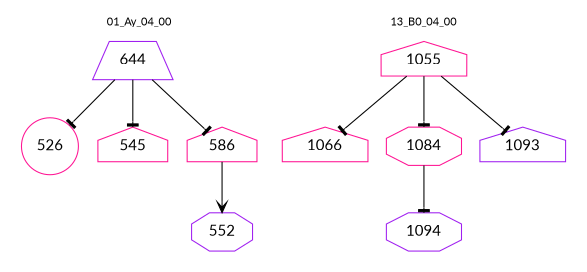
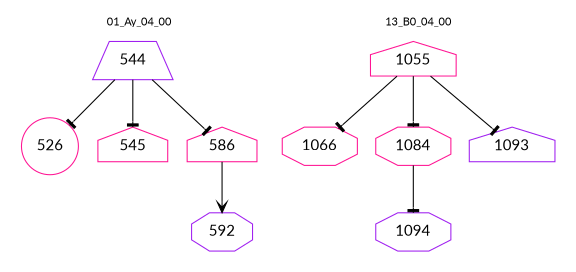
(133, 61) -> (133, 61)
(325, 146) -> (320, 146)
(222, 232) -> (222, 232)
